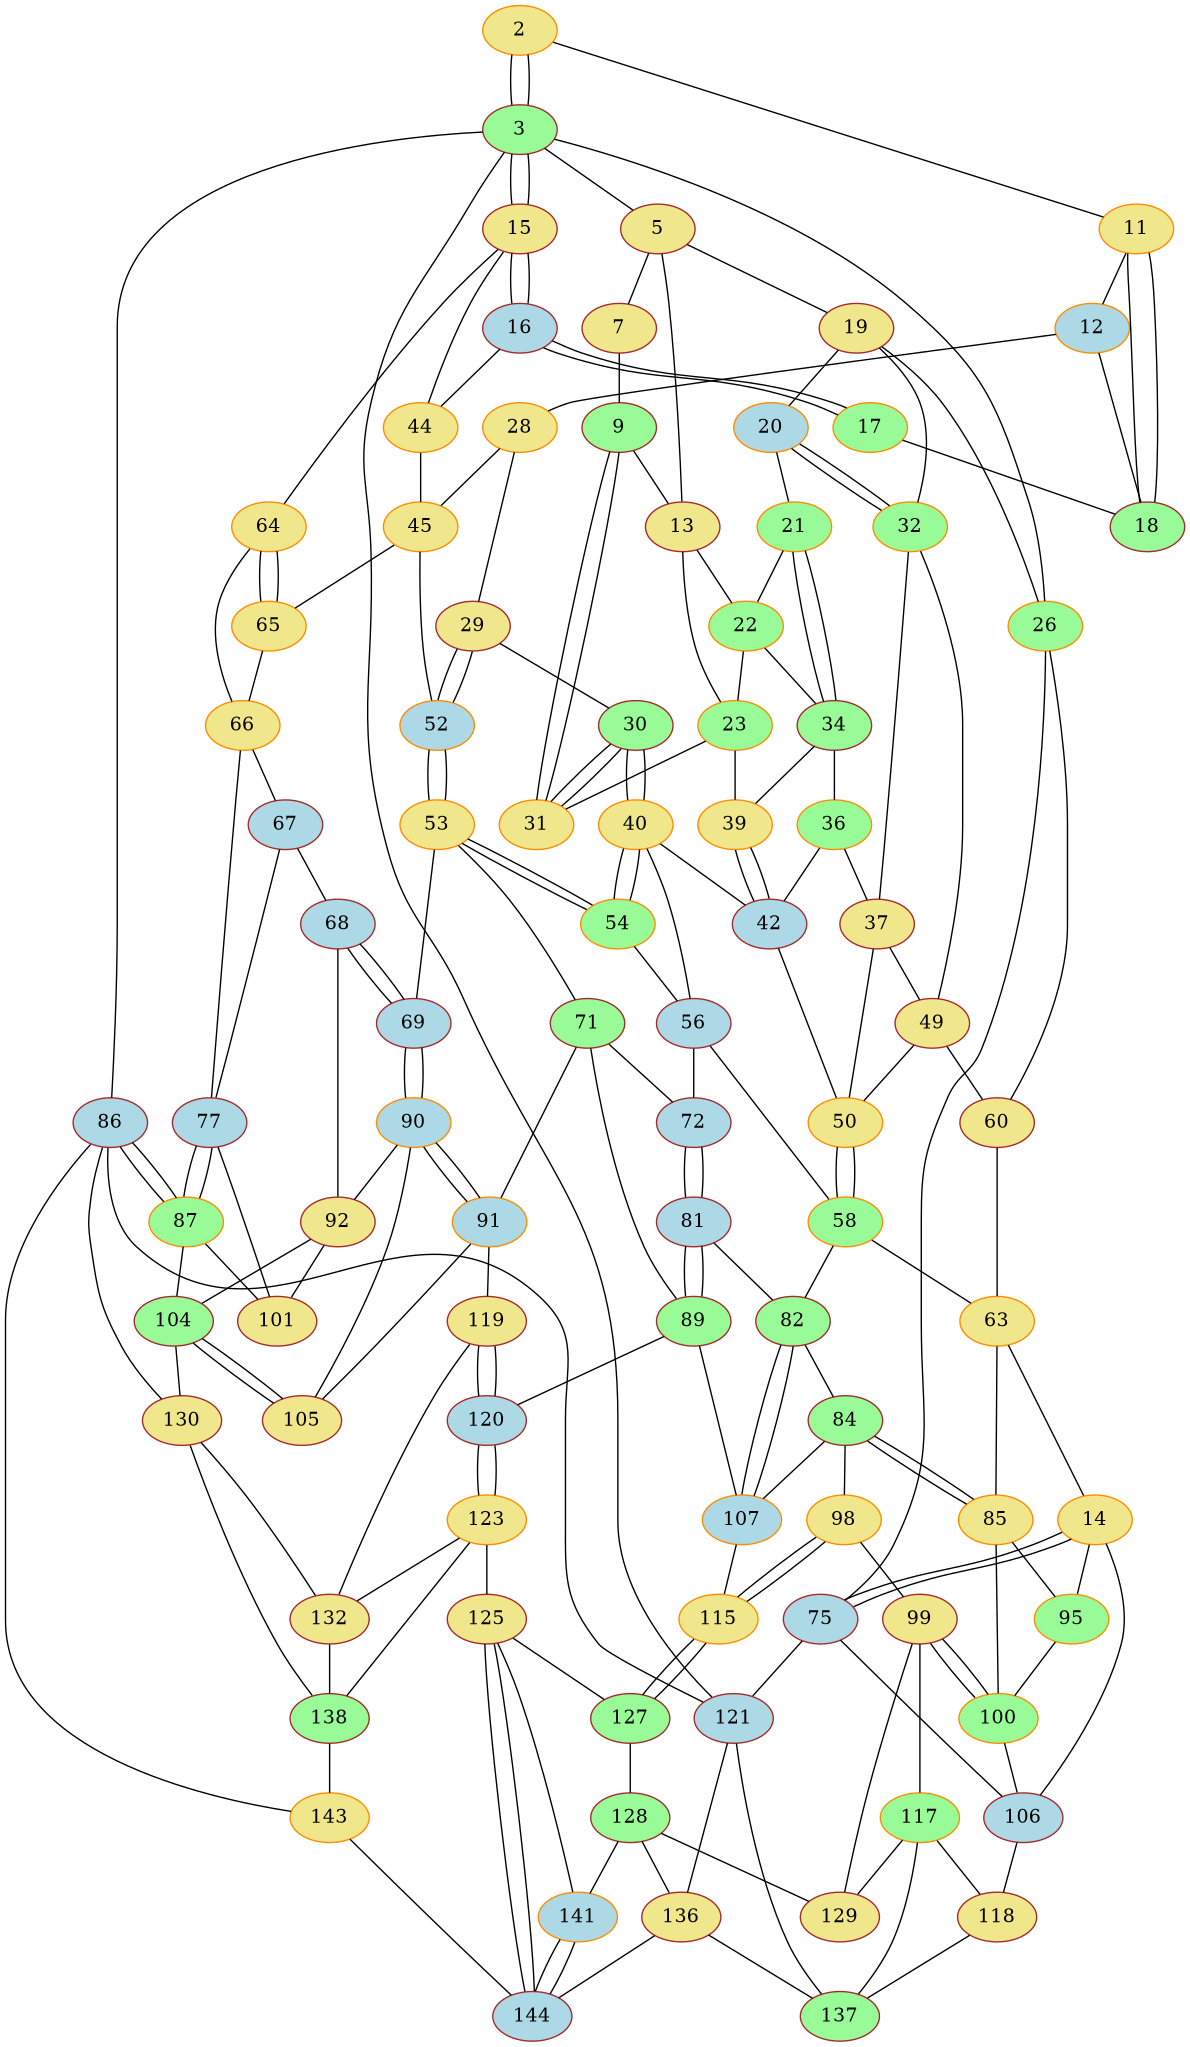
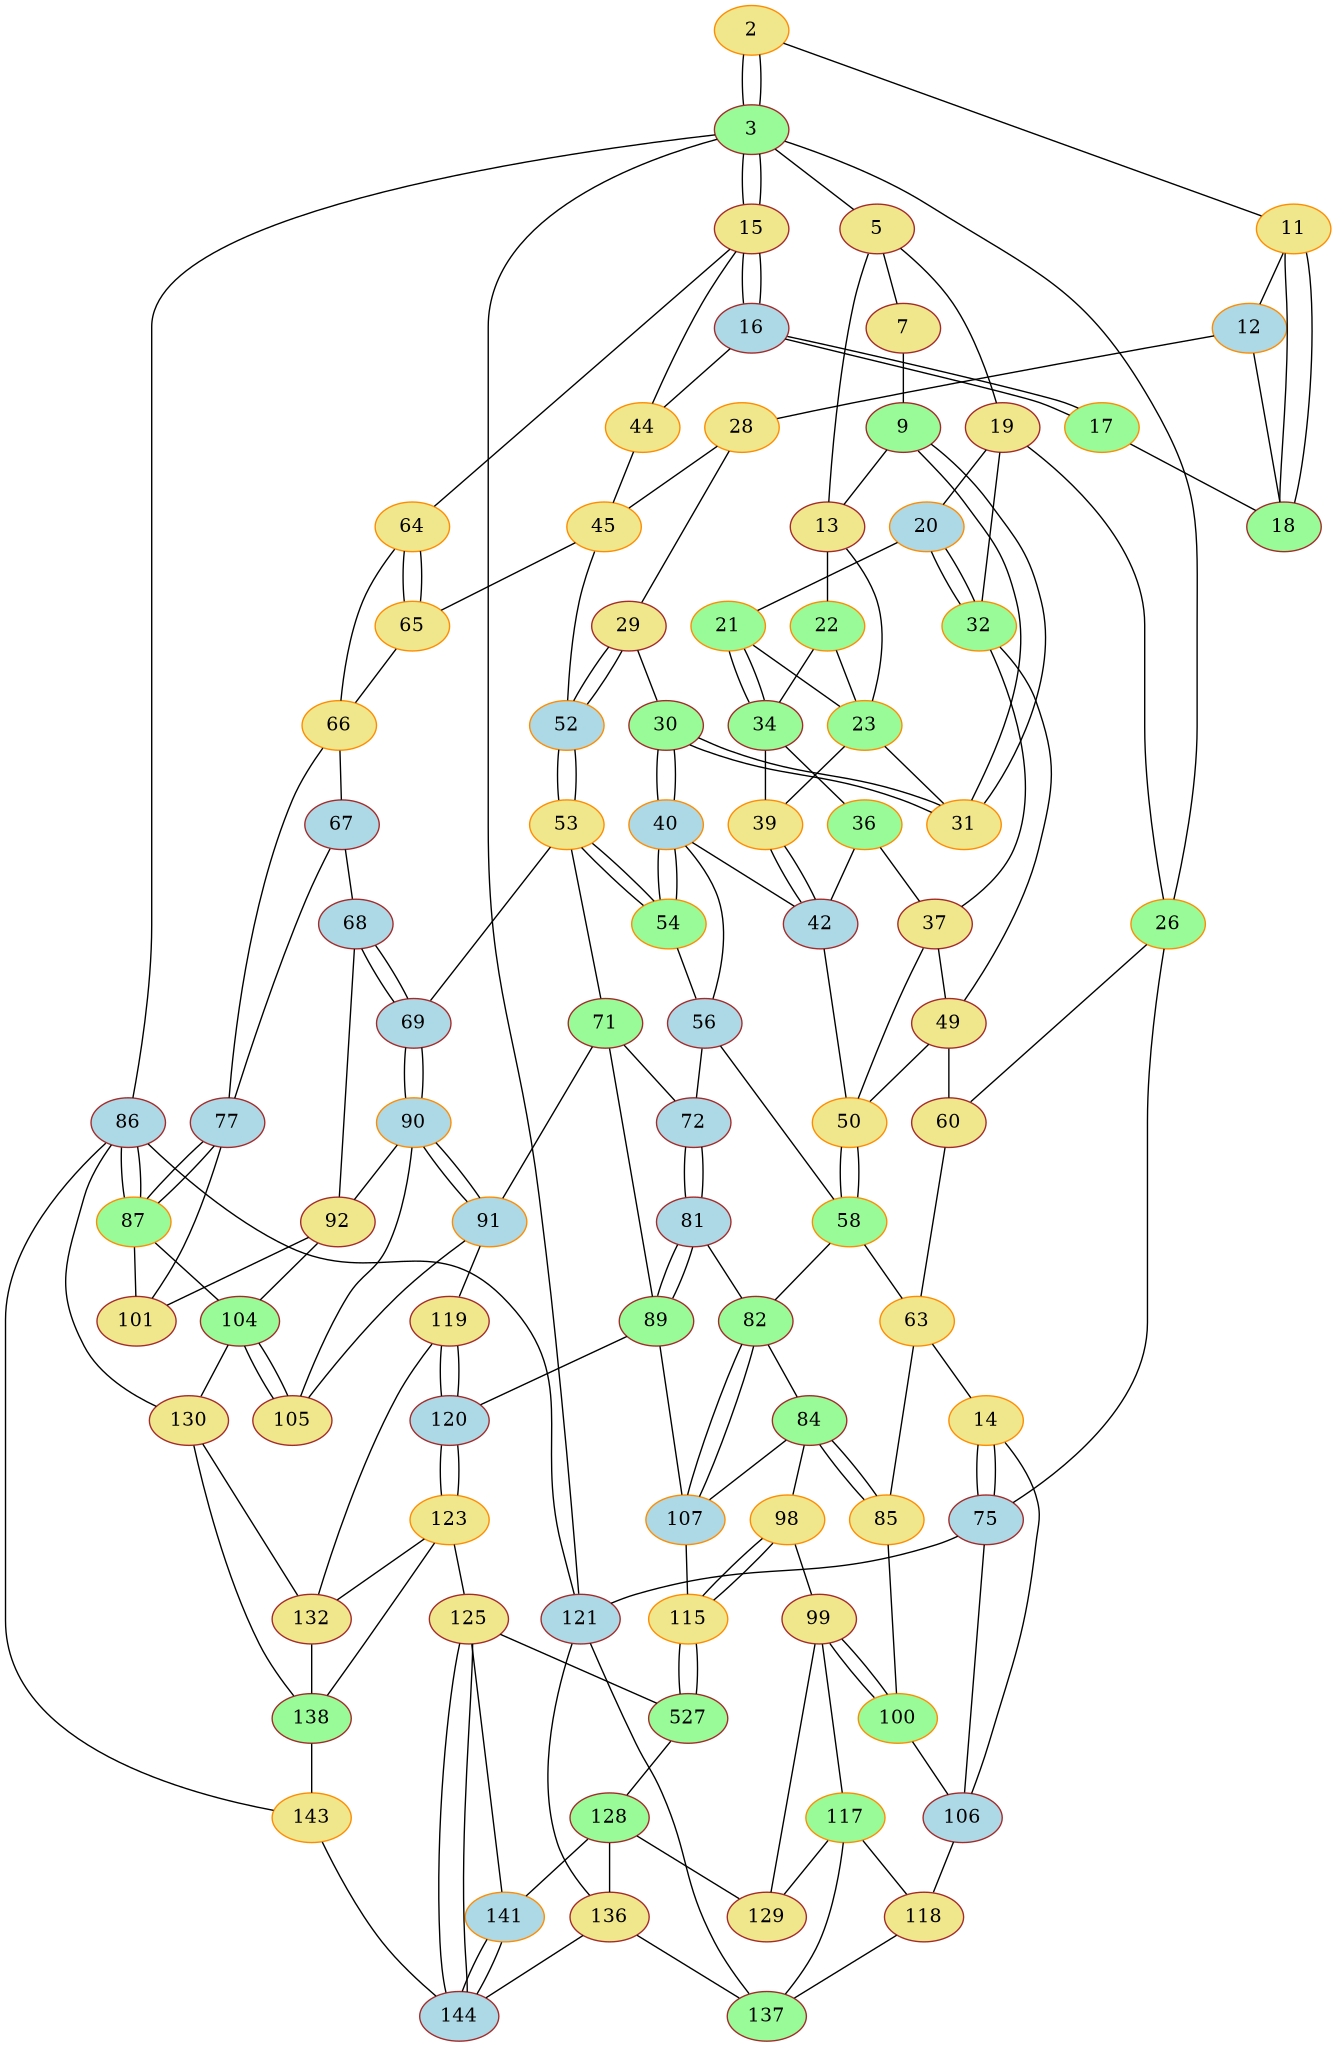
(770, 576) -> (788, 670)
(636, 825) -> (666, 825)
(1072, 1619) -> none
(630, 1718) -> (688, 1718)
